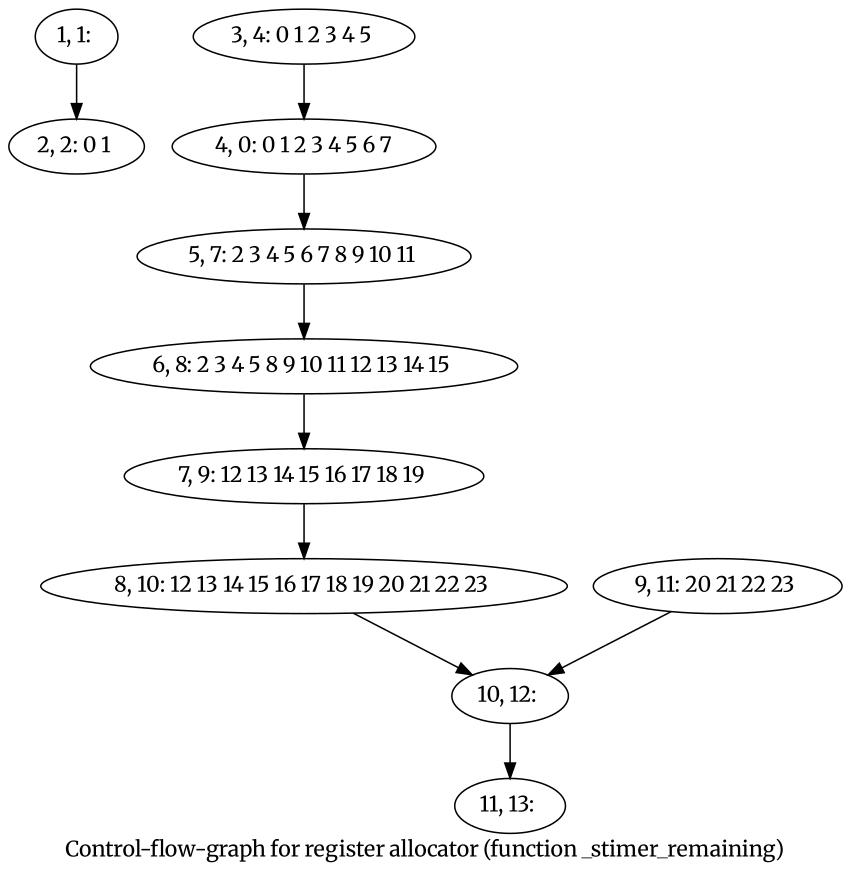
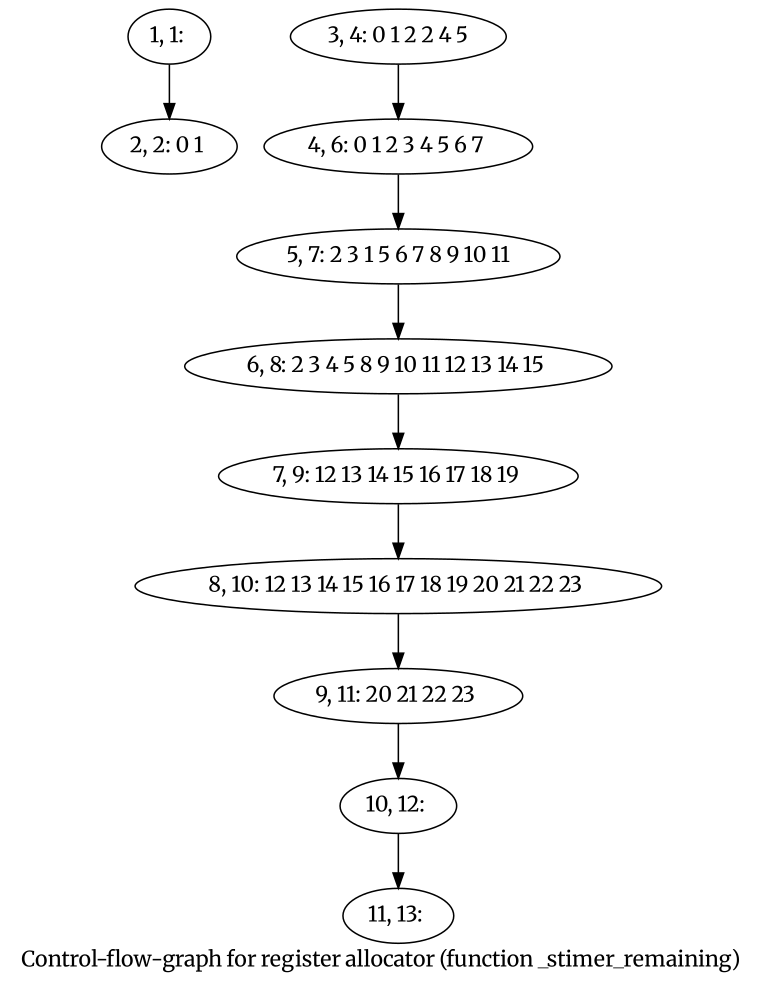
(304, 37) -> (398, 37)
(304, 147) -> (398, 147)
(304, 256) -> (398, 256)
(406, 640) -> (398, 634)
